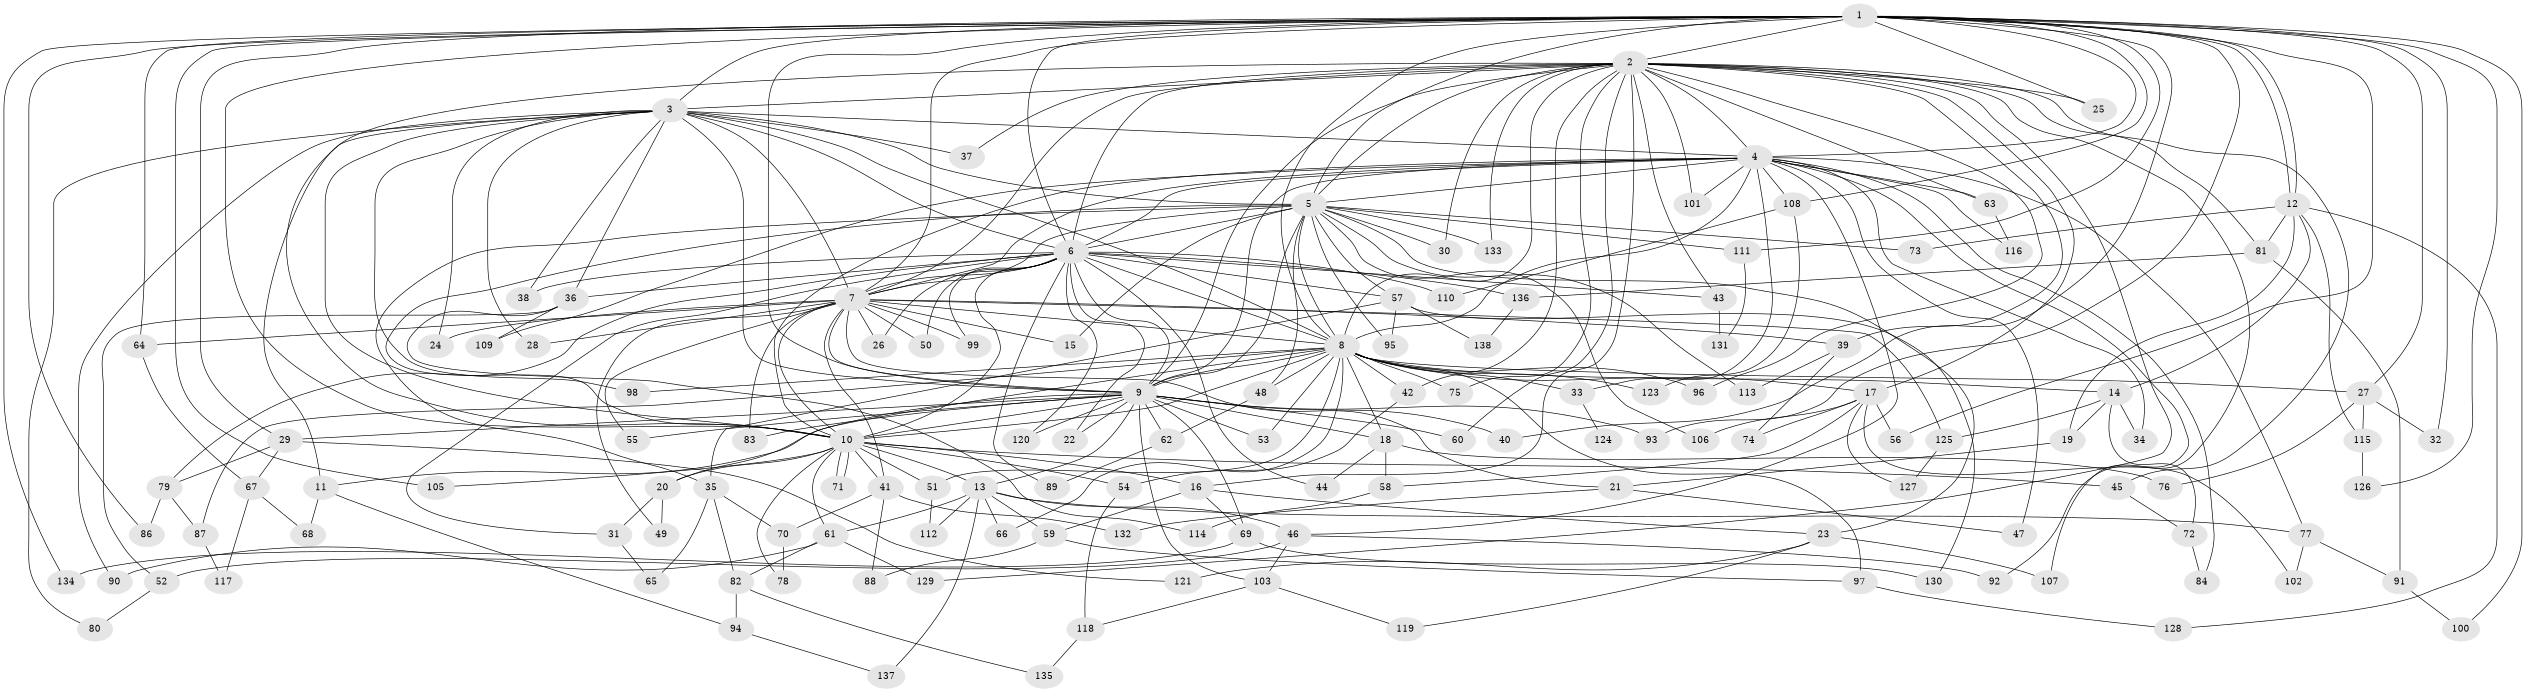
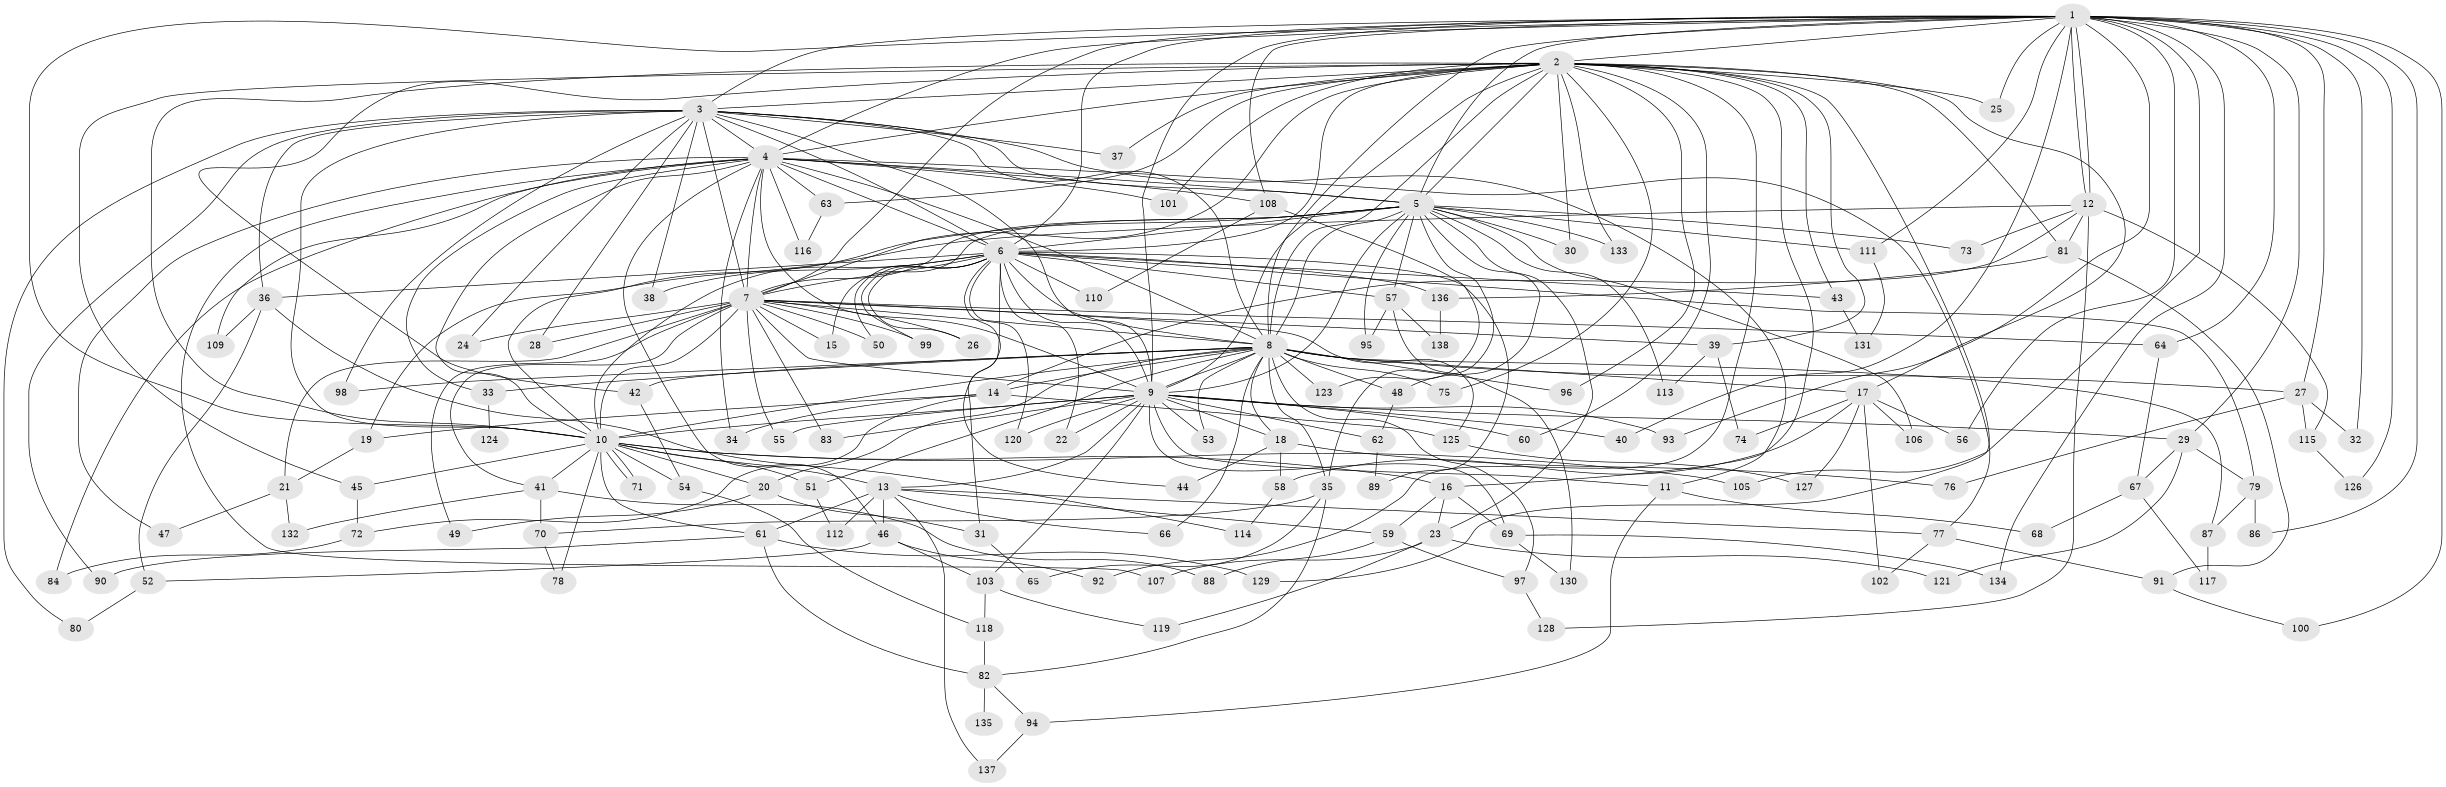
(1099, 357) -> (1284, 413)
(1065, 653) -> (985, 653)
